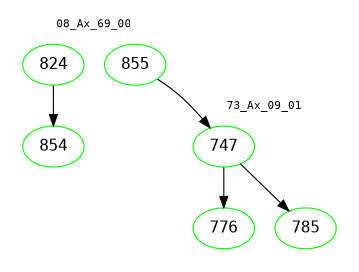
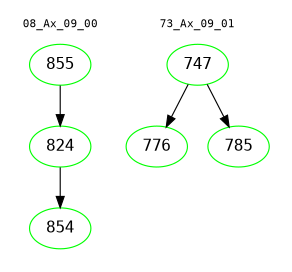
(94, 24) -> (61, 24)
(191, 107) -> (60, 100)
